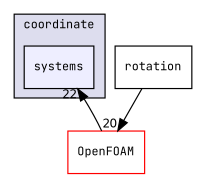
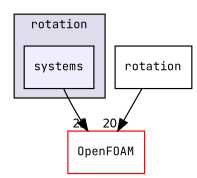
(60, 25) -> (60, 25)
(93, 115) -> (72, 105)
